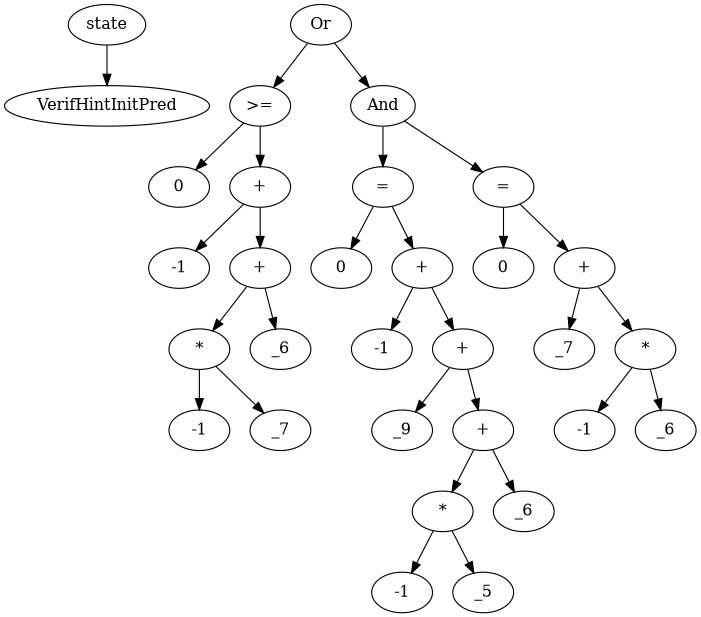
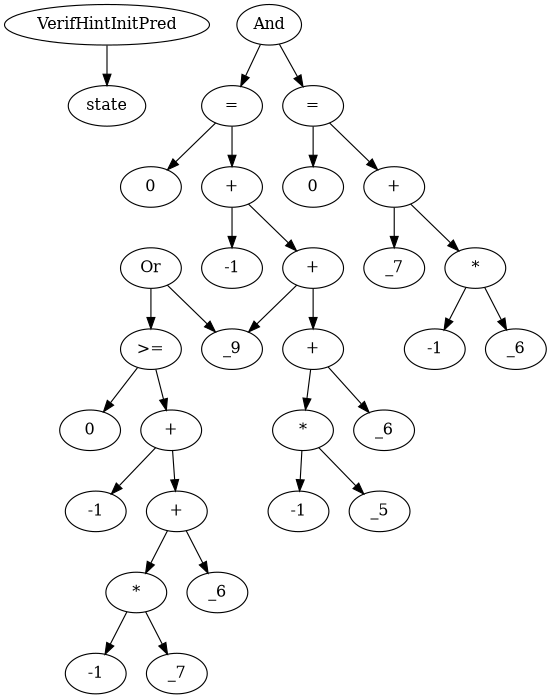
(107, 60) -> (107, 60)
(348, 61) -> (187, 305)
